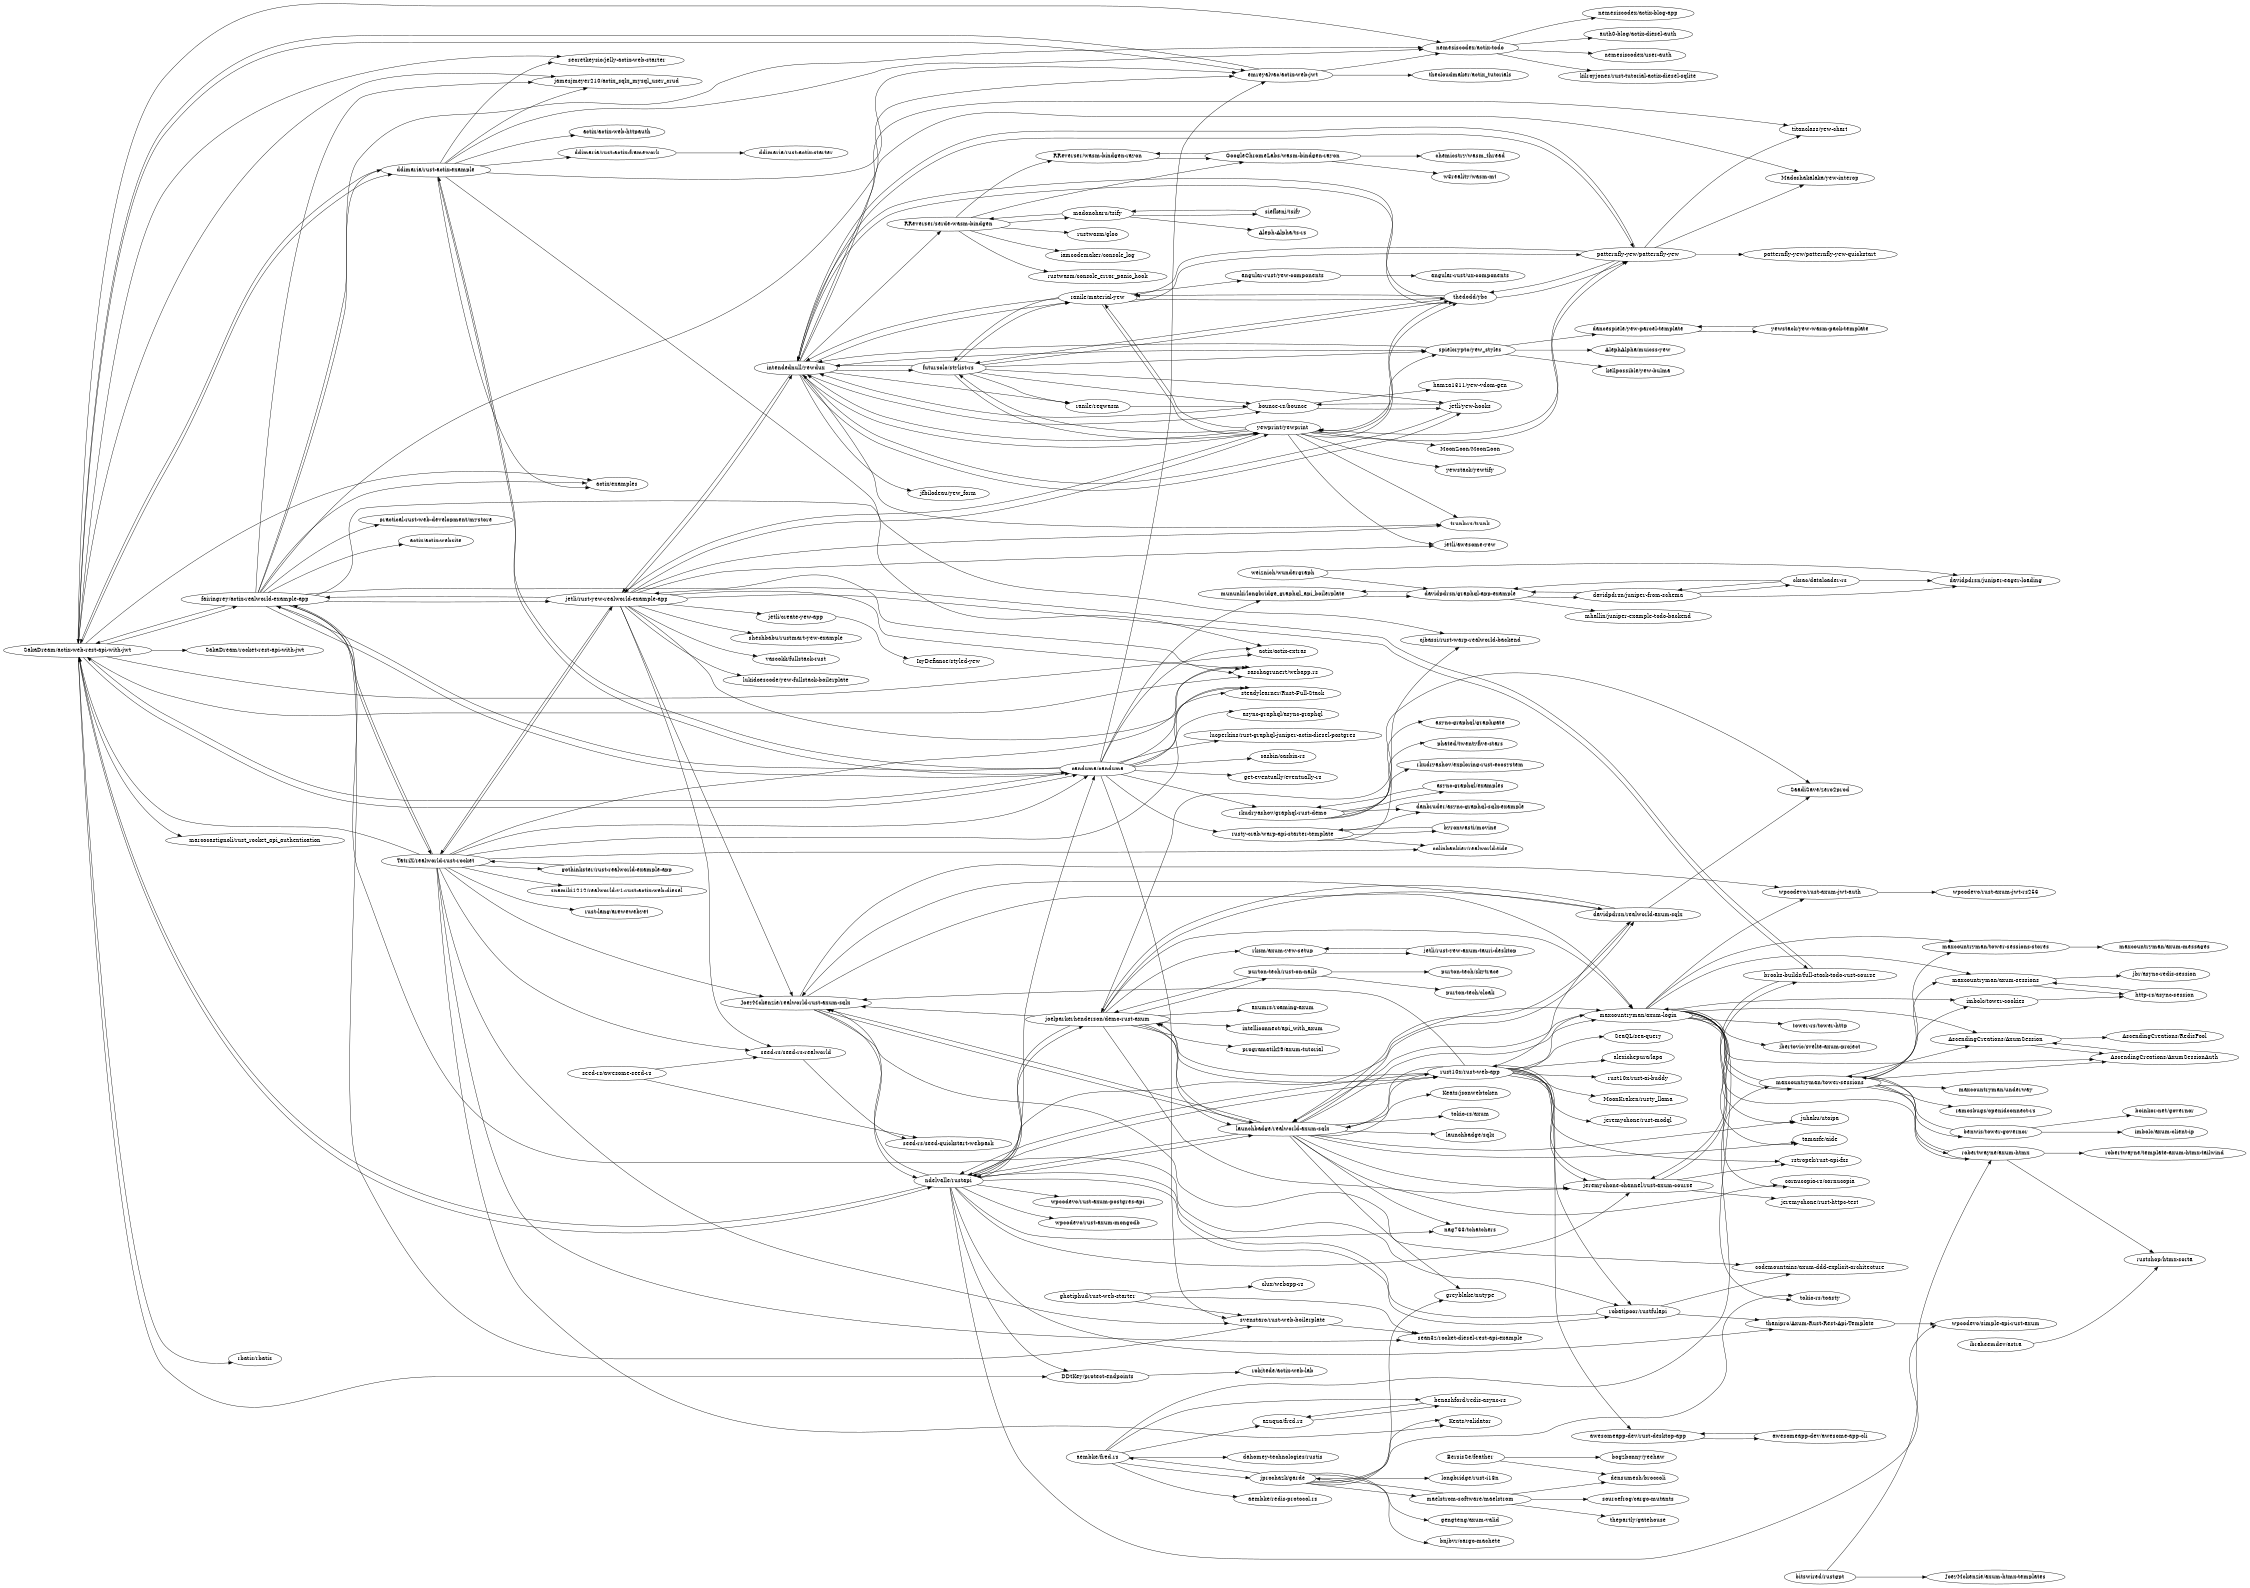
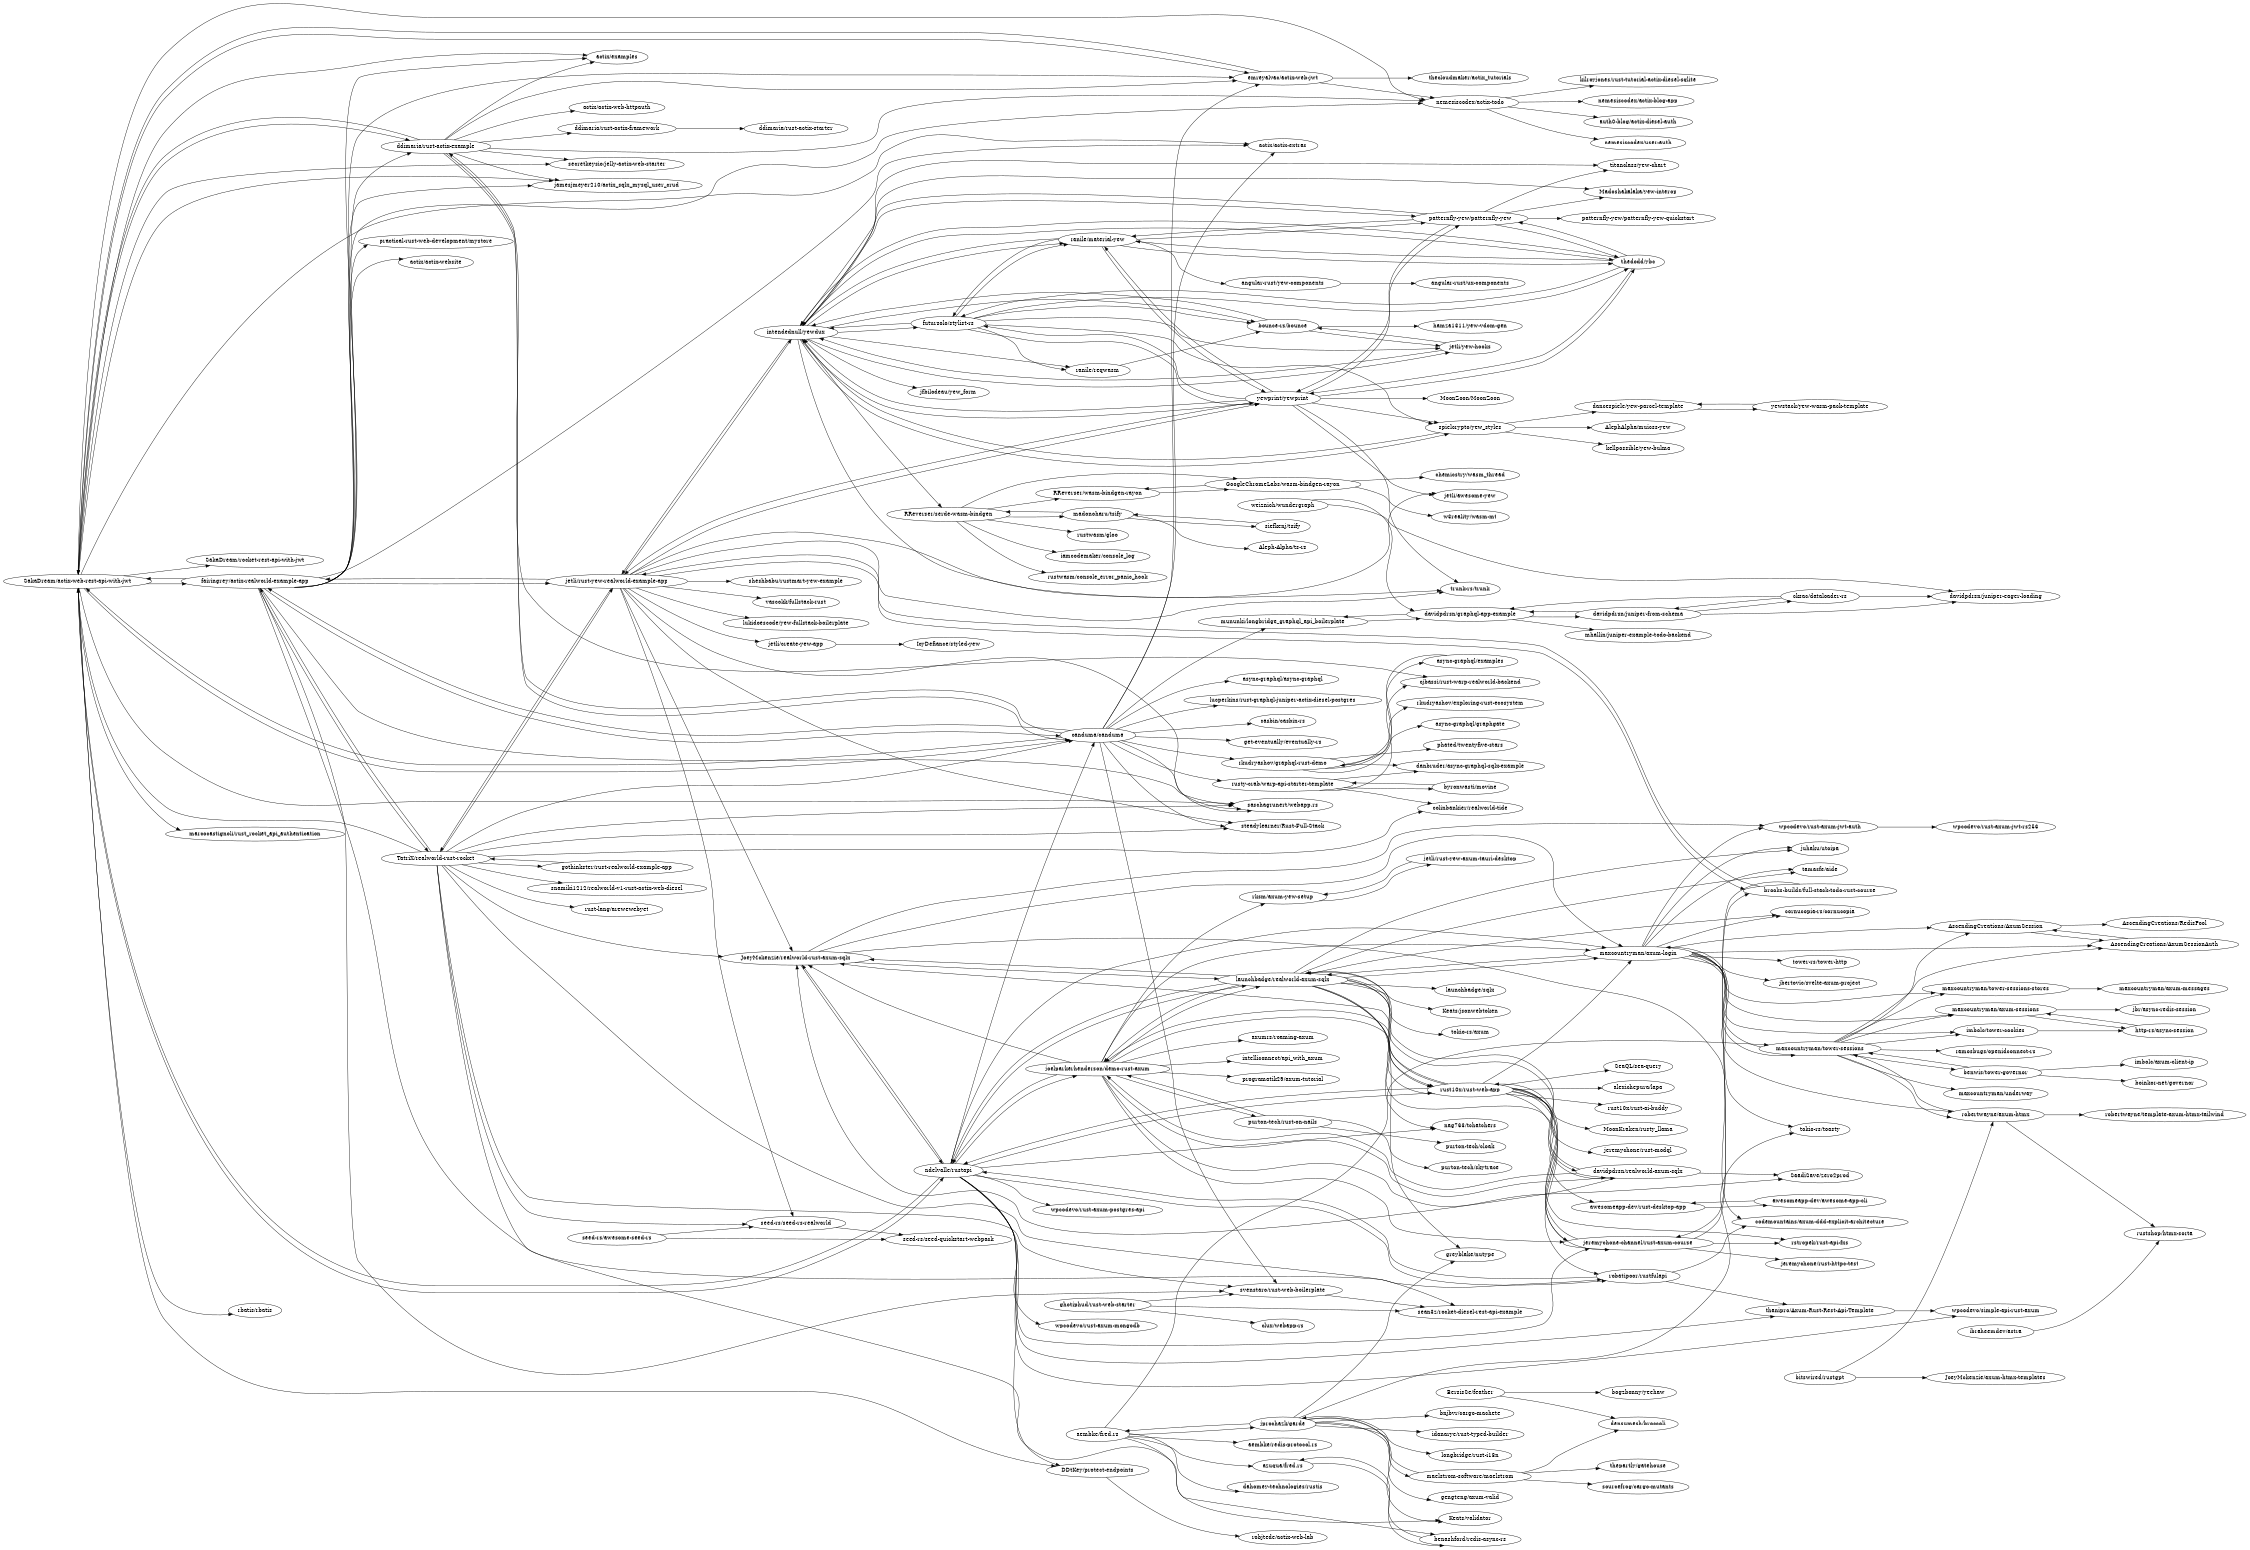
(1470, 470) -> none
none -> (1470, 1434)
